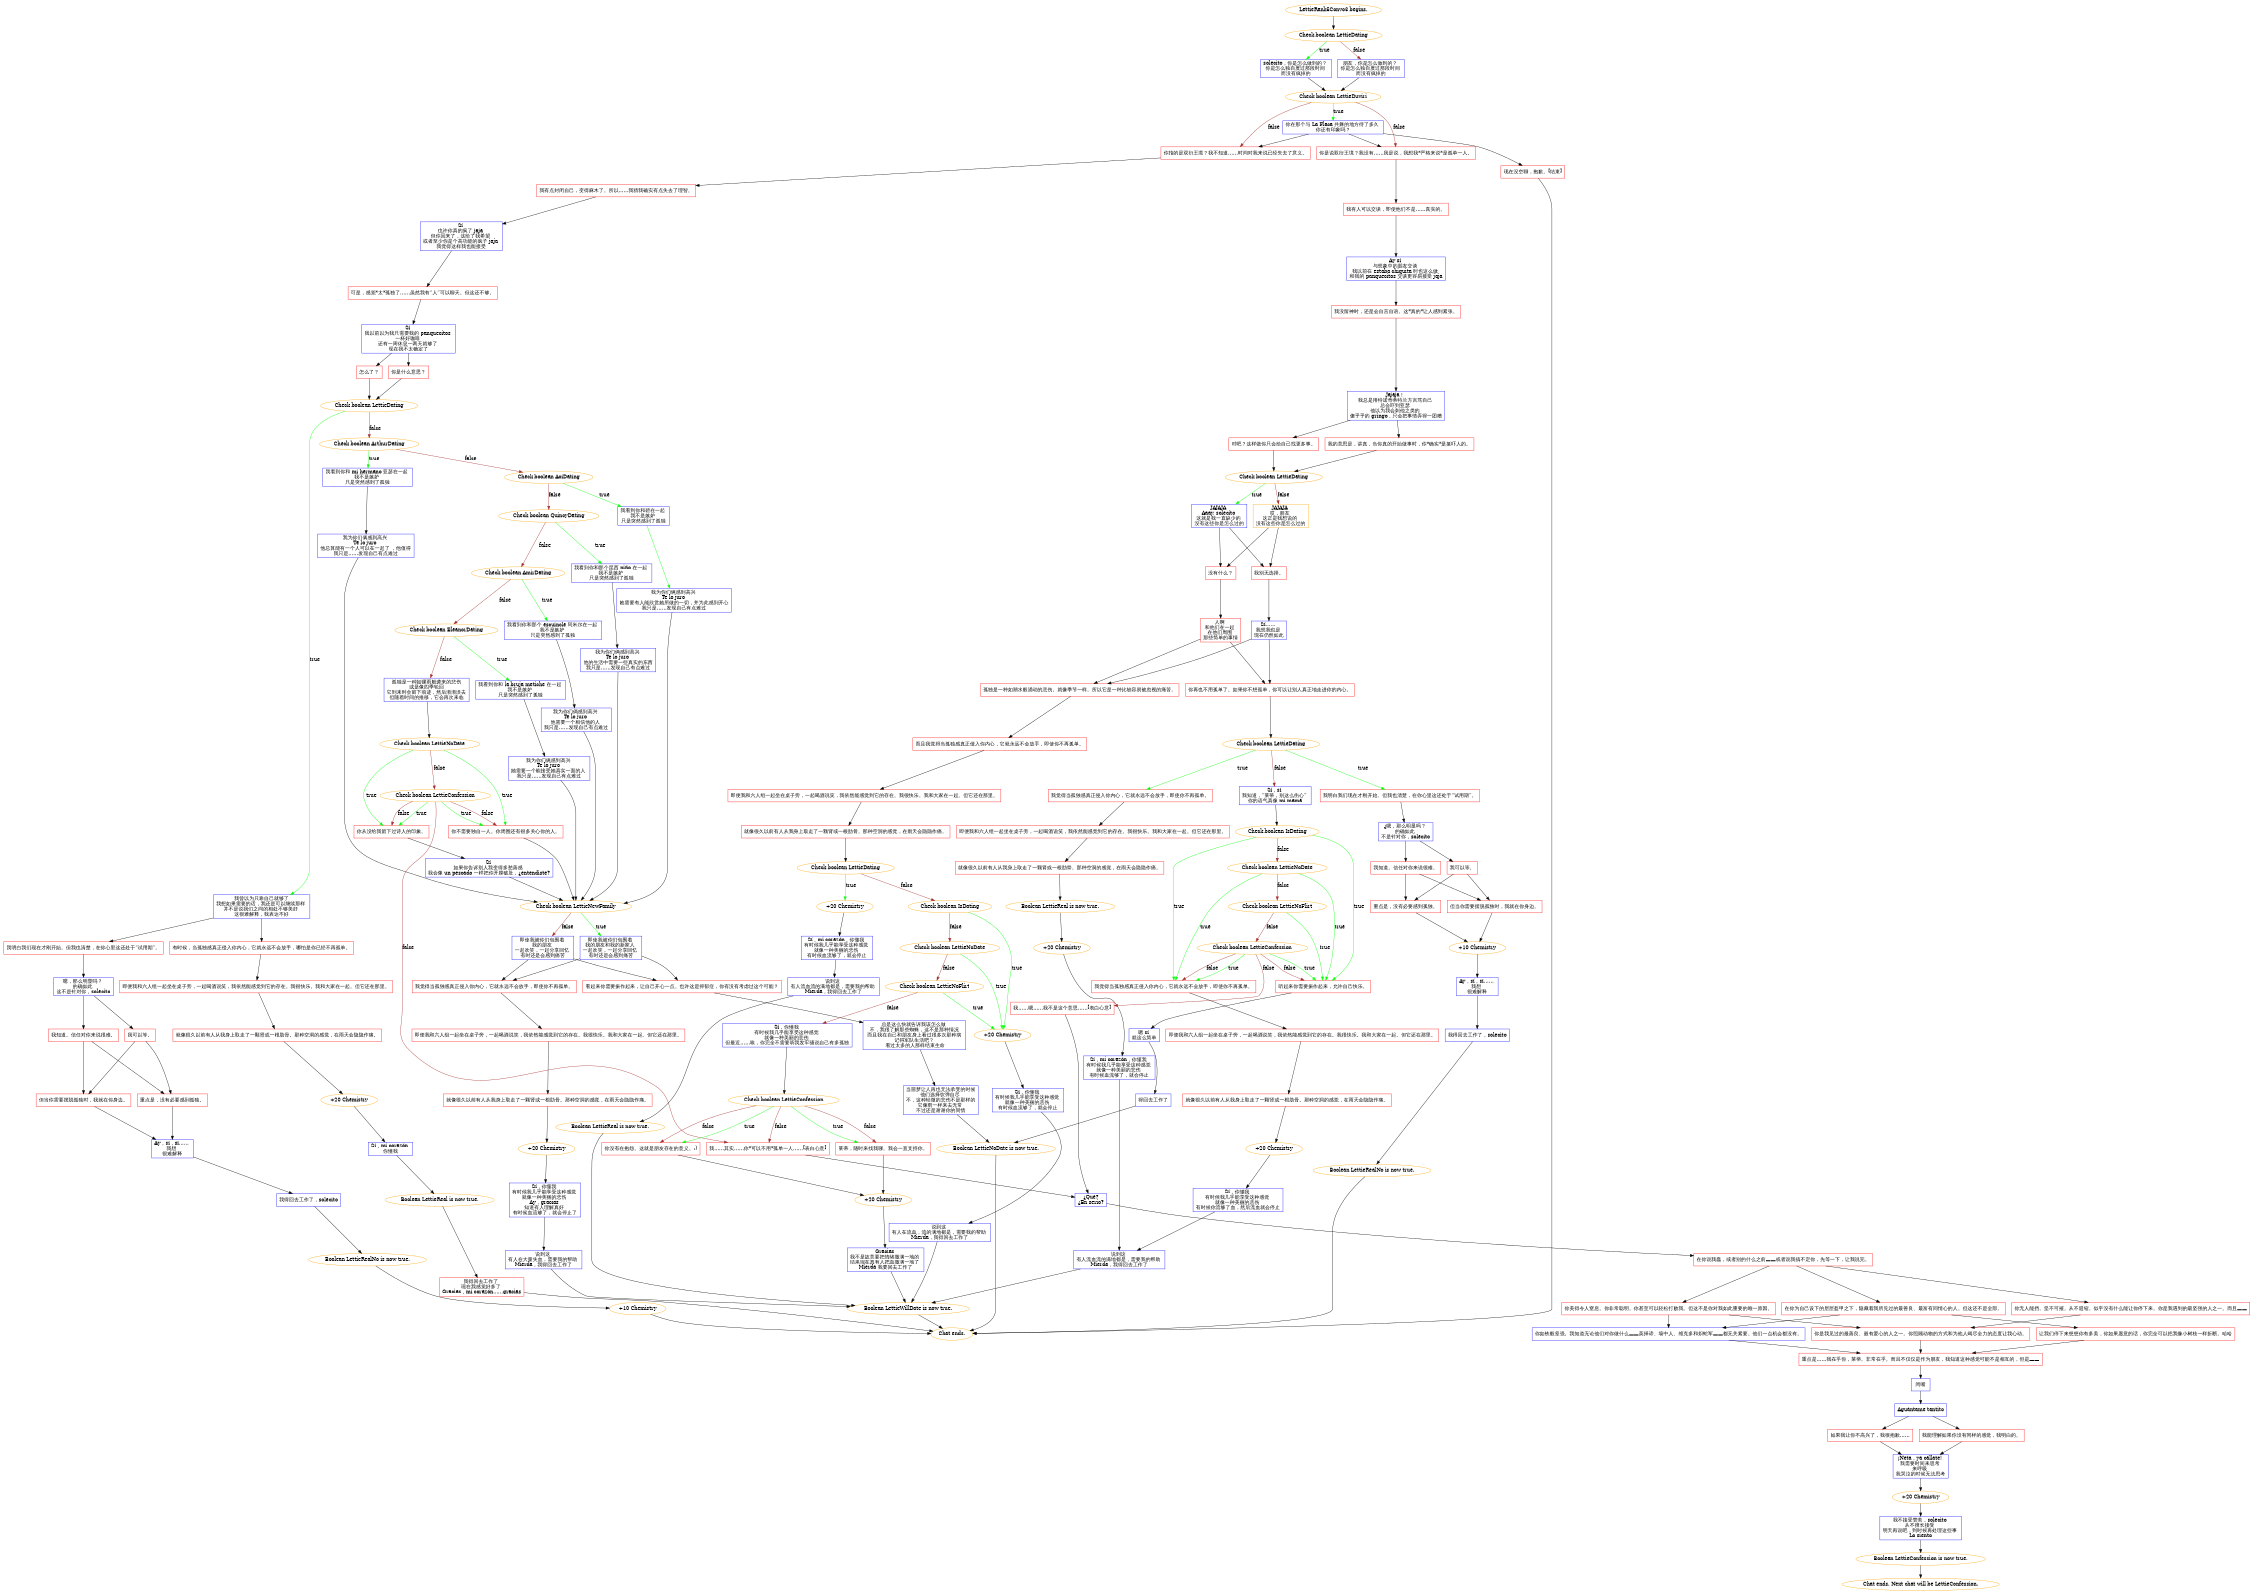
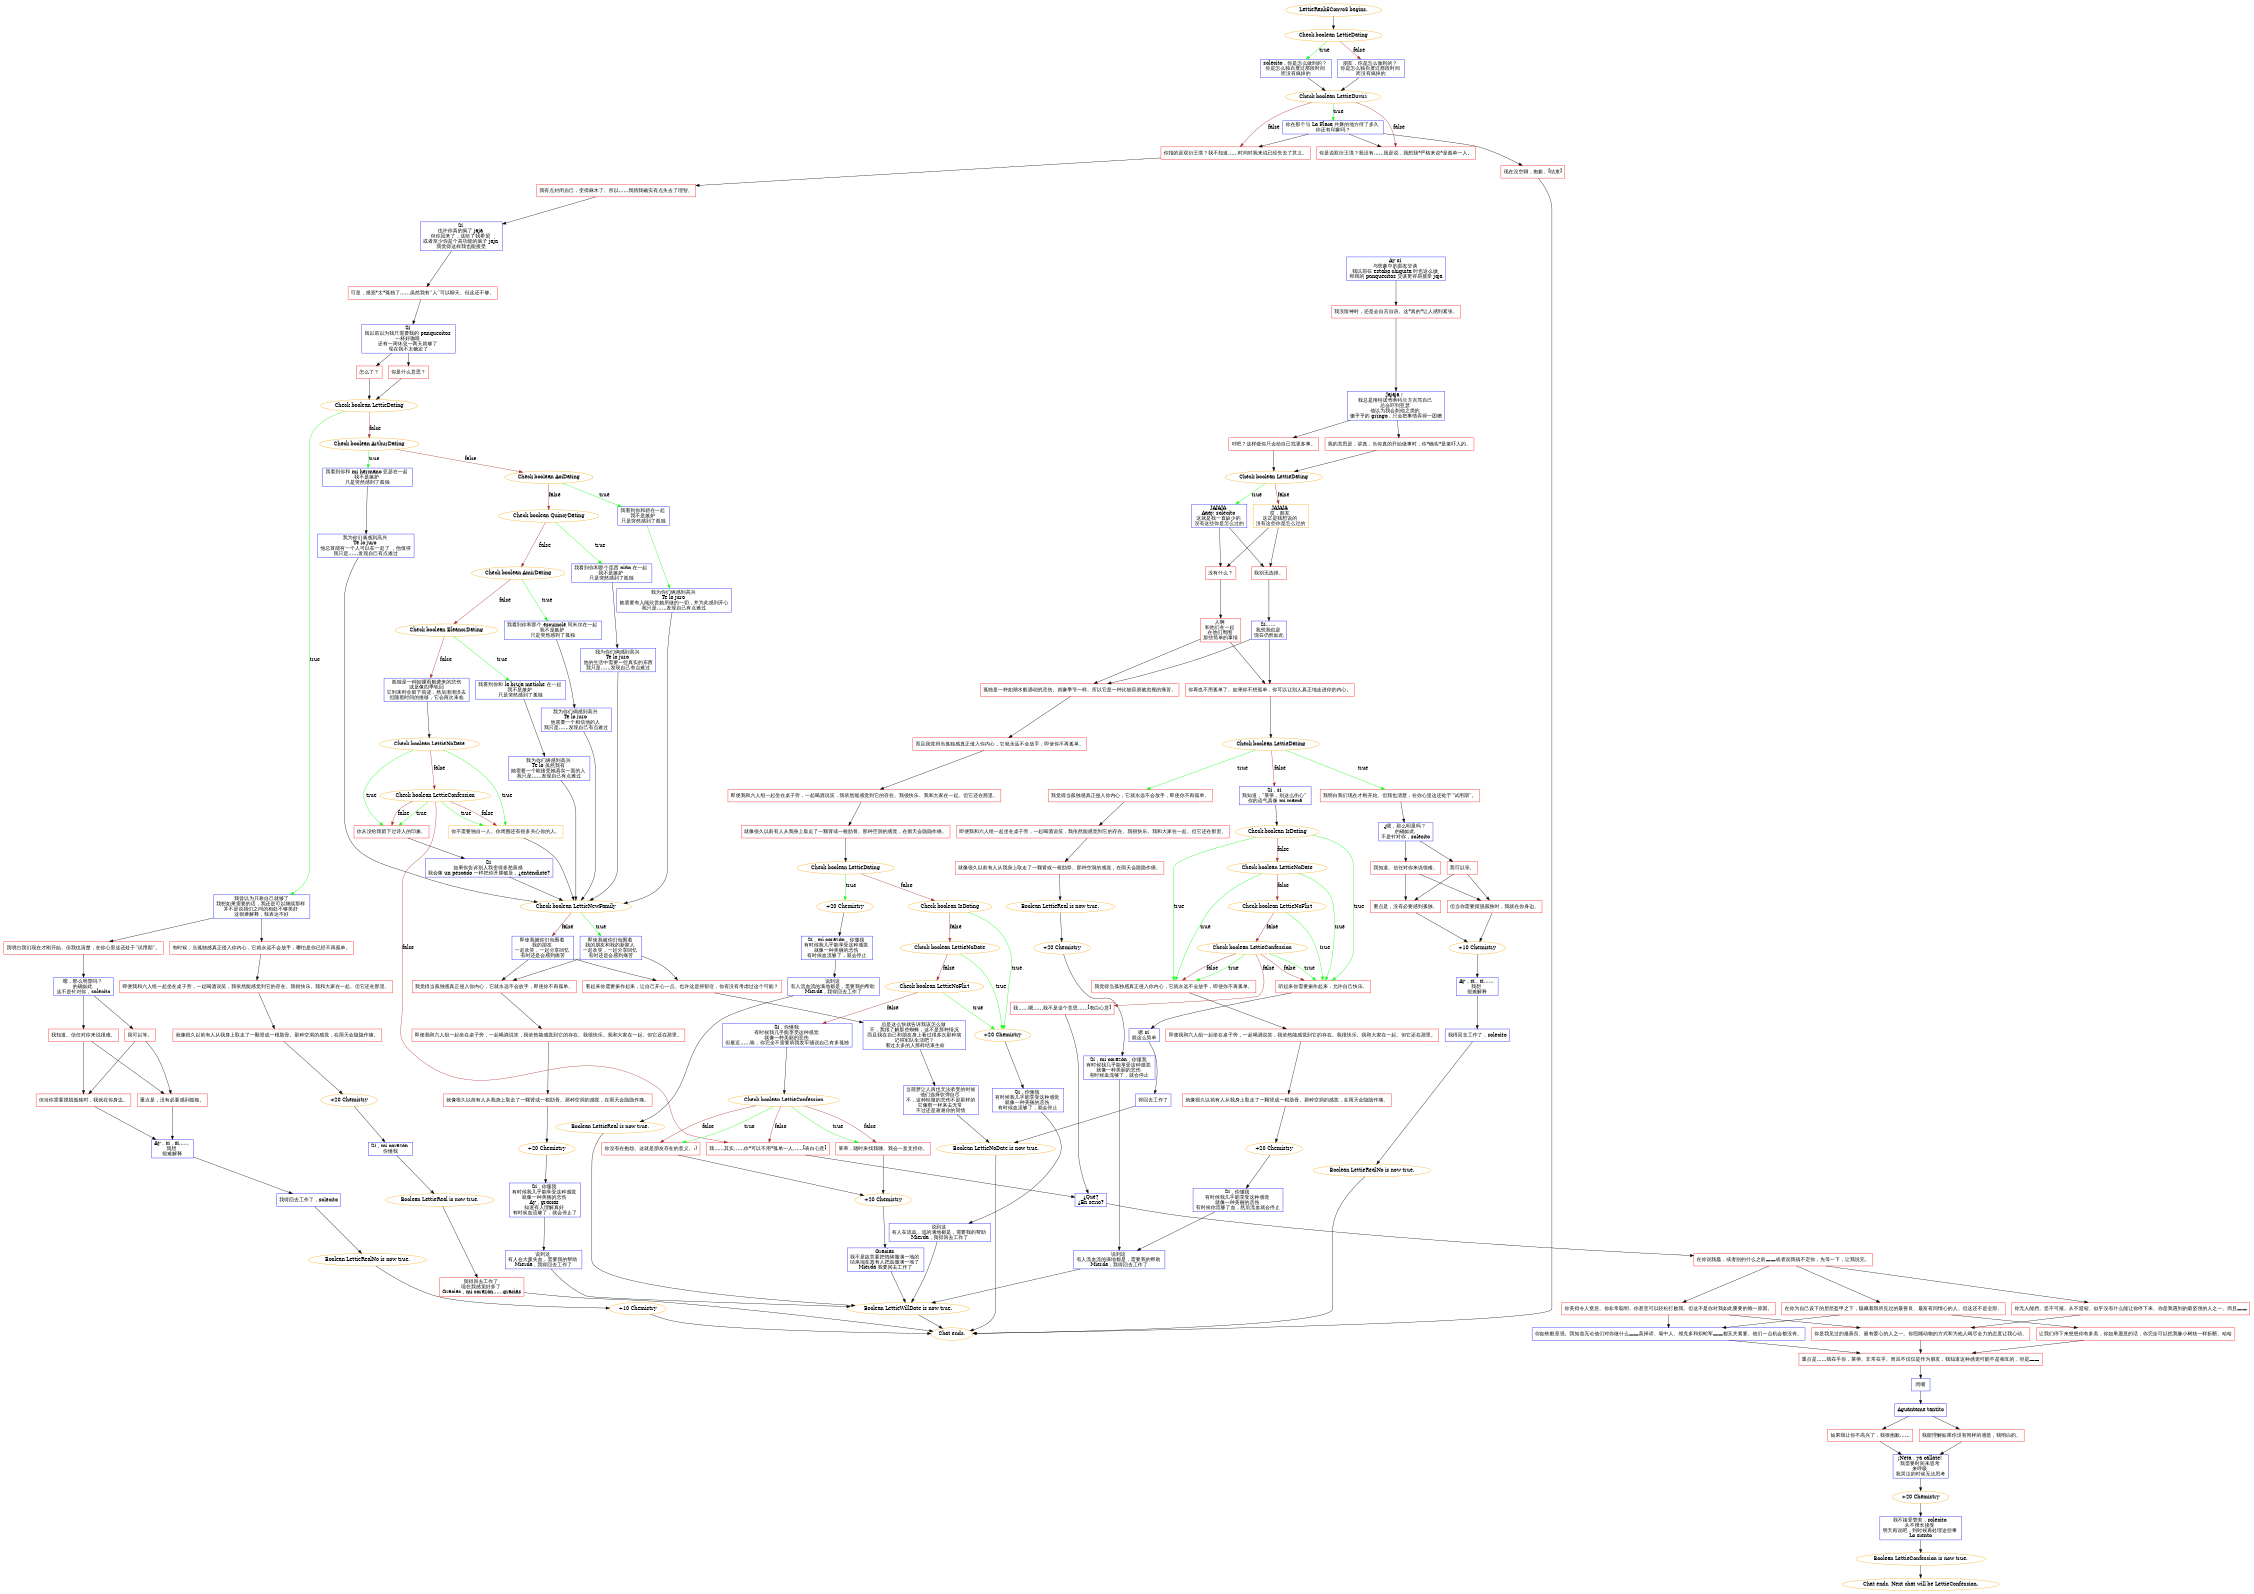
(1396, 209) -> none
(549, 768) -> (549, 768)
(506, 832) -> (506, 832)
